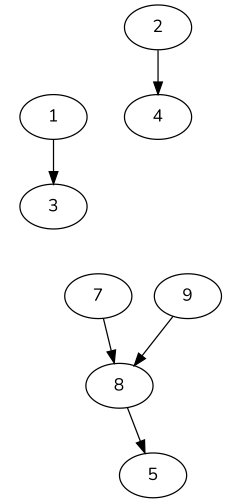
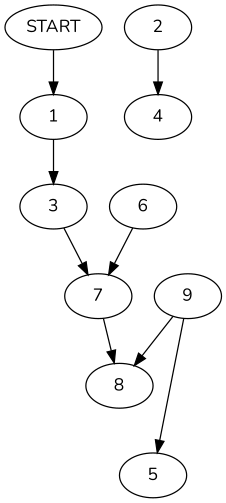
none -> (54, 27)
none -> (143, 207)
none -> (73, 246)
(134, 425) -> (172, 380)
